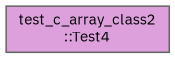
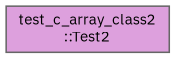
(88, 29) -> (88, 29)
